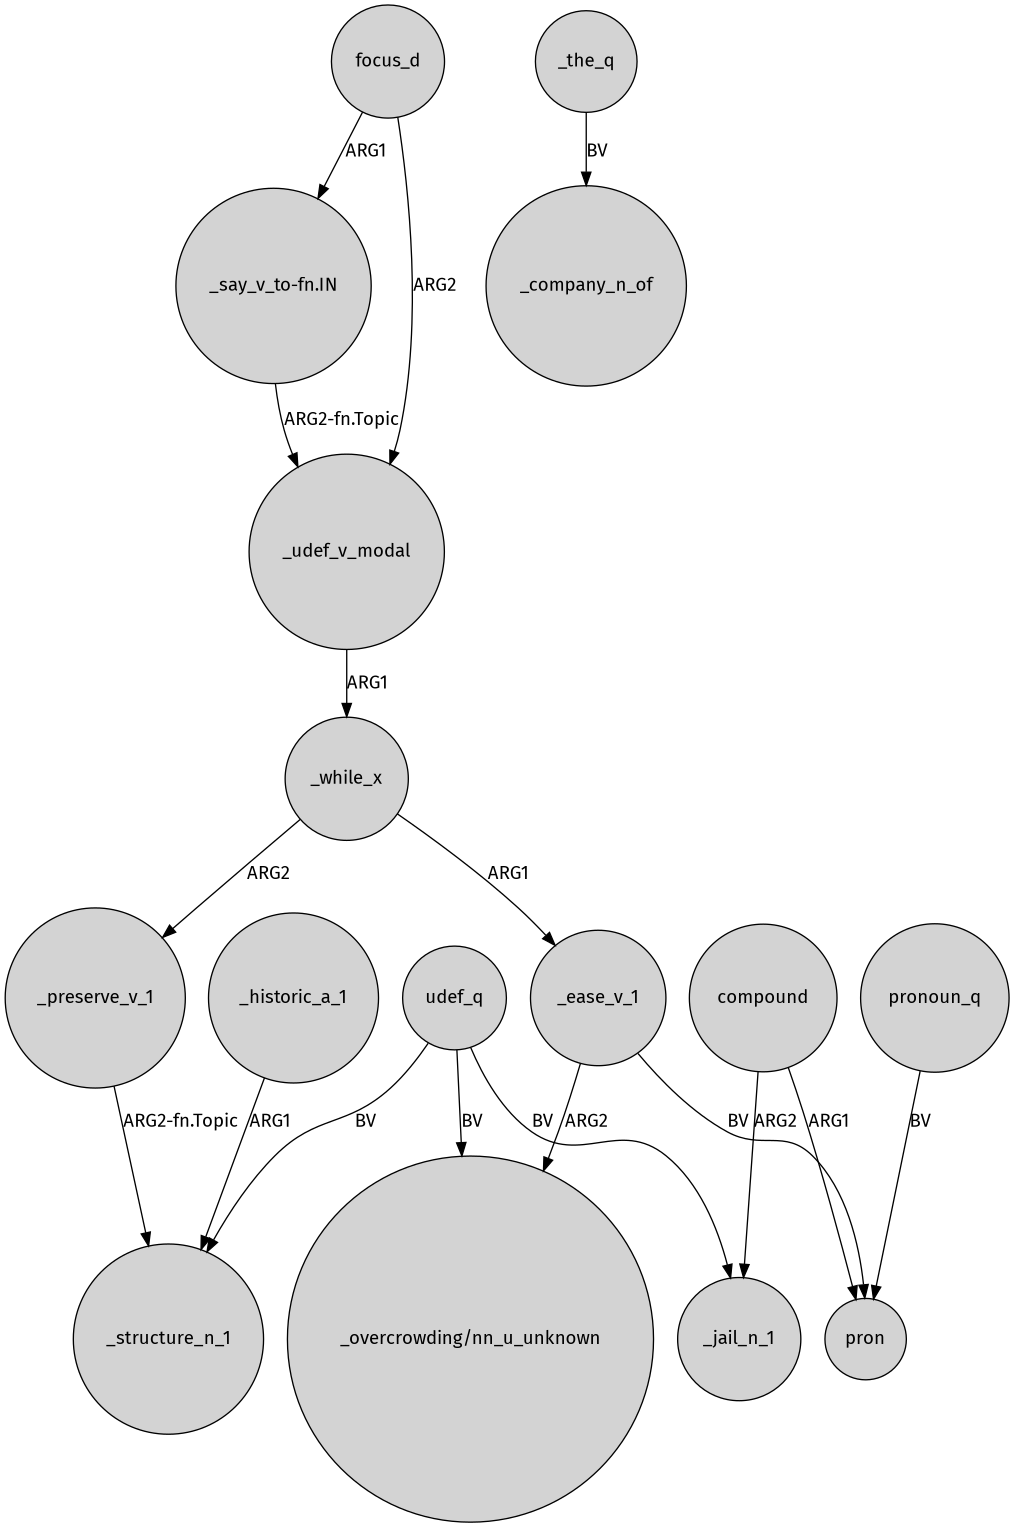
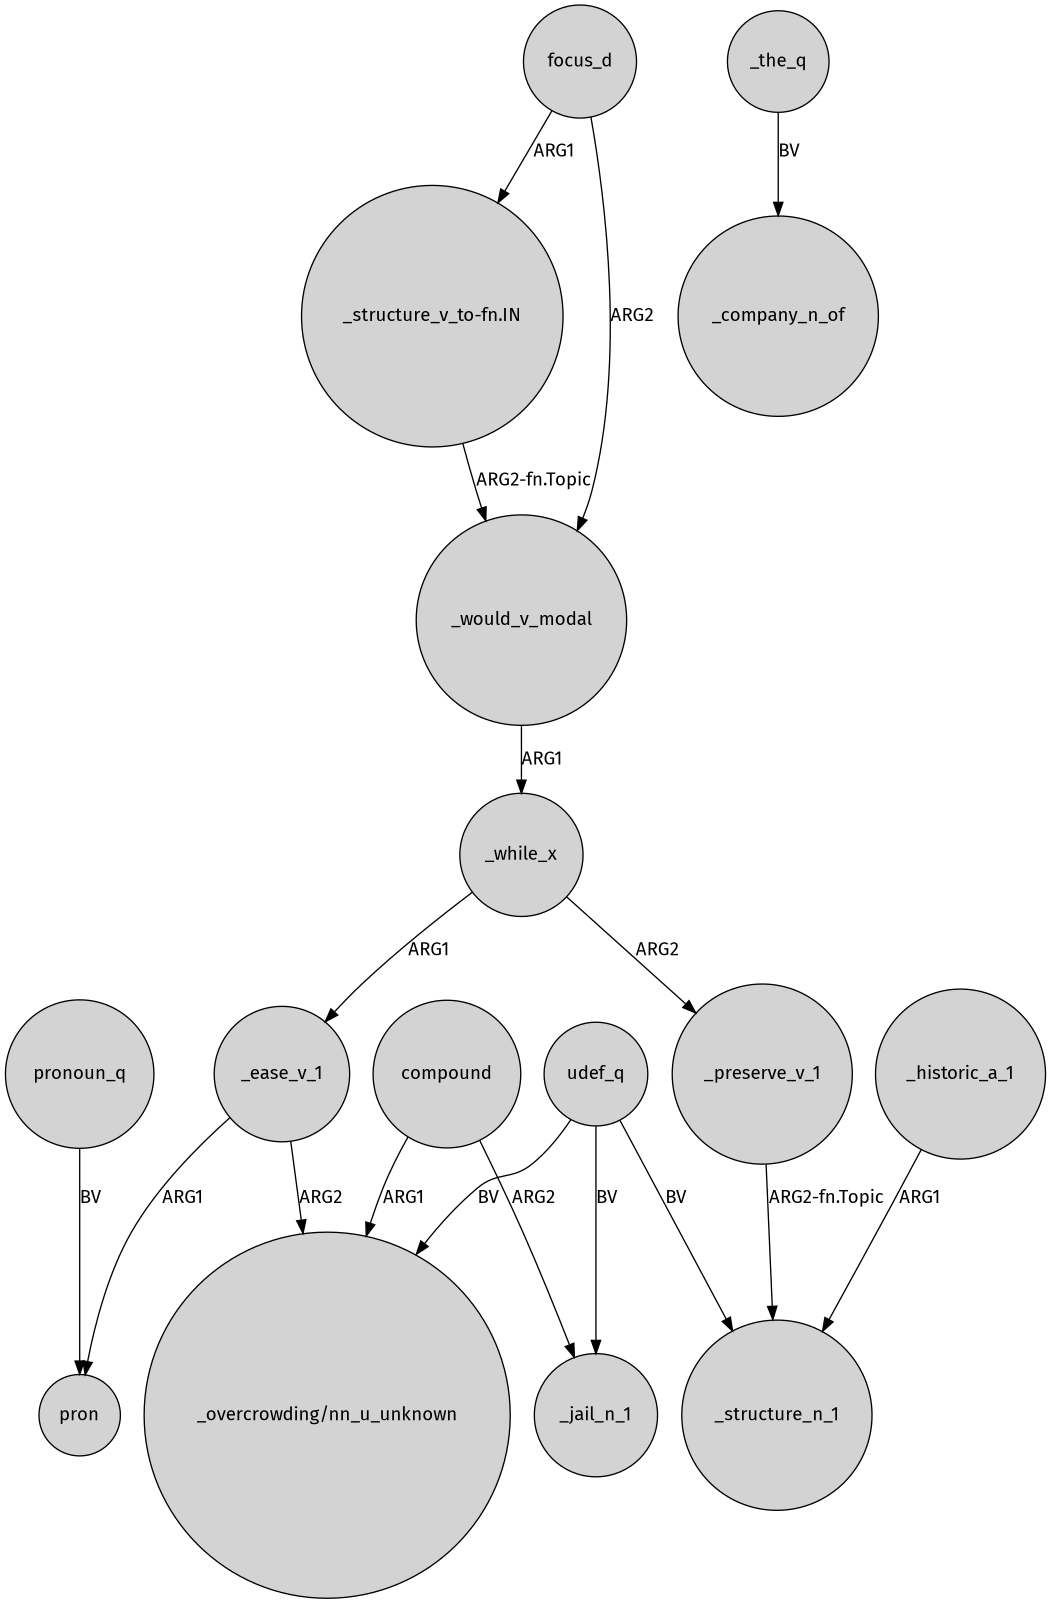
(274, 286) -> (432, 316)
(347, 552) -> (521, 620)
(738, 1122) -> (183, 1198)
(826, 1187) -> (387, 1179)
